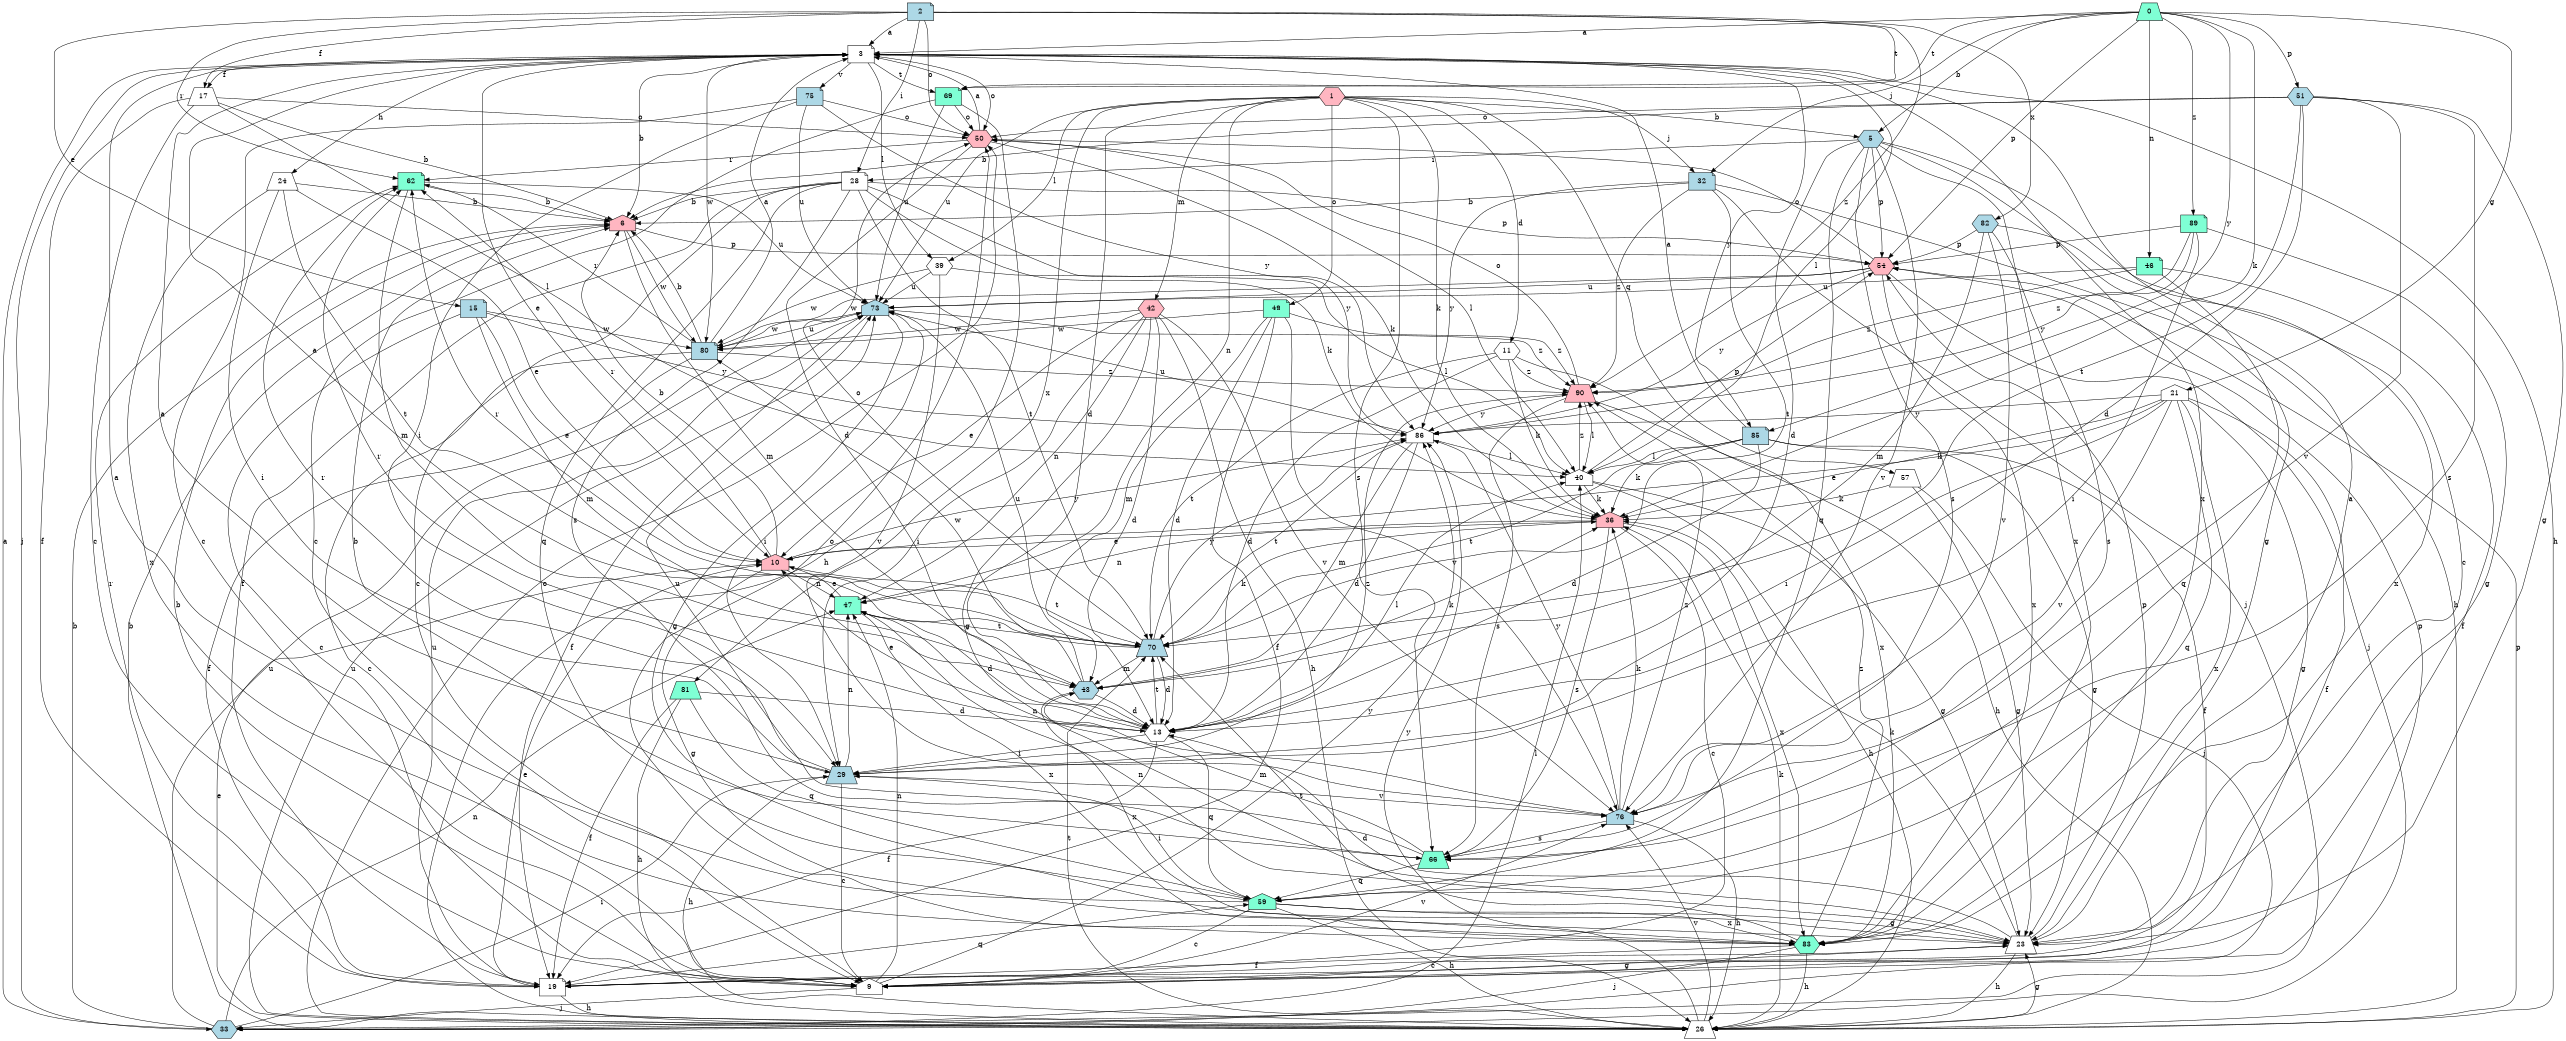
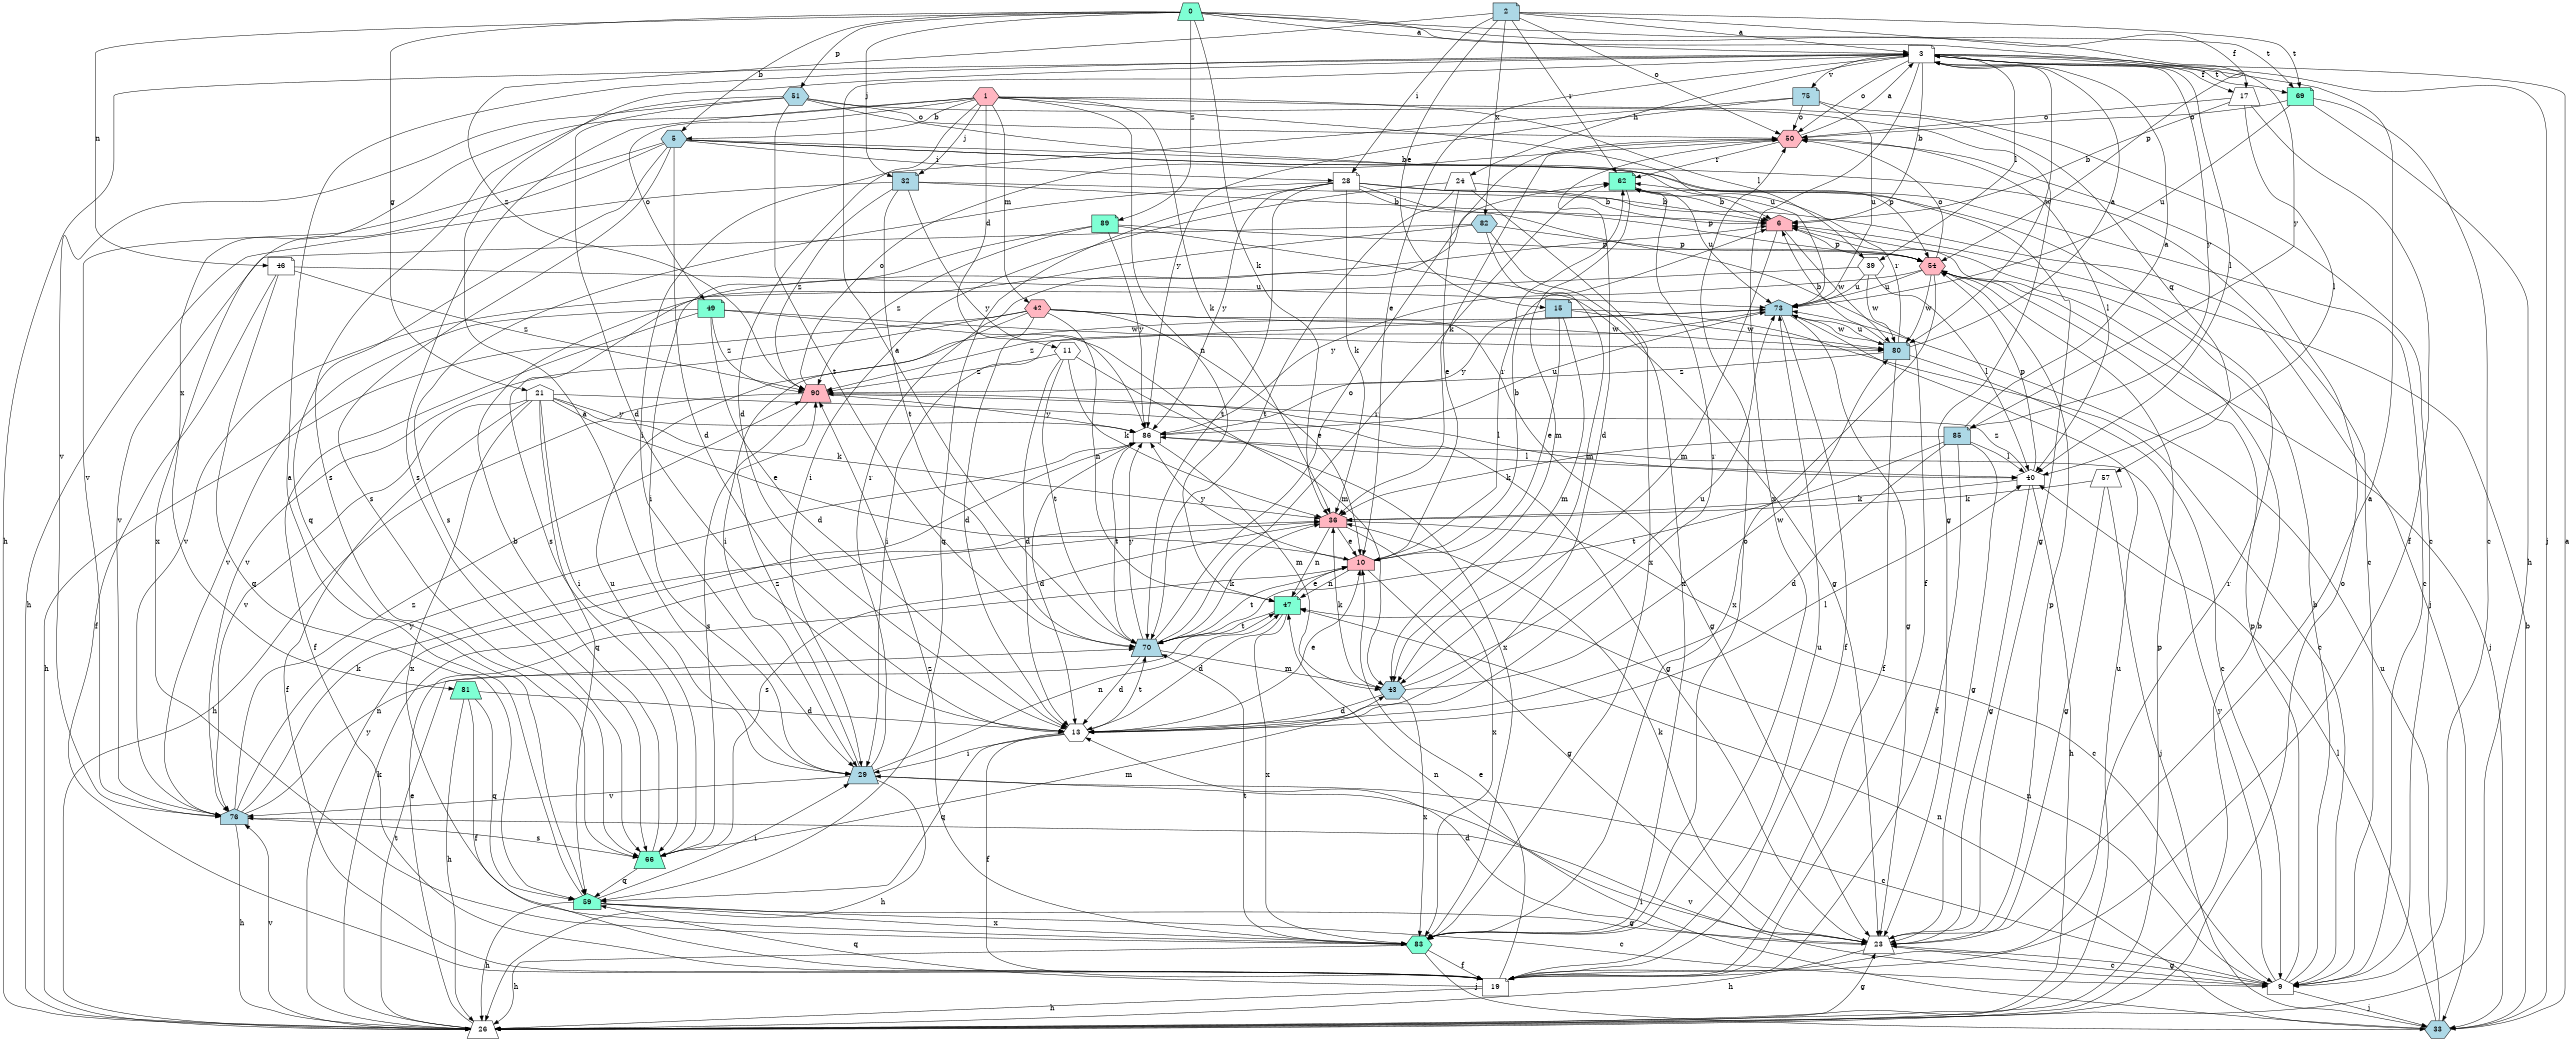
(2149, 266) -> (281, 266)
(202, 753) -> none
